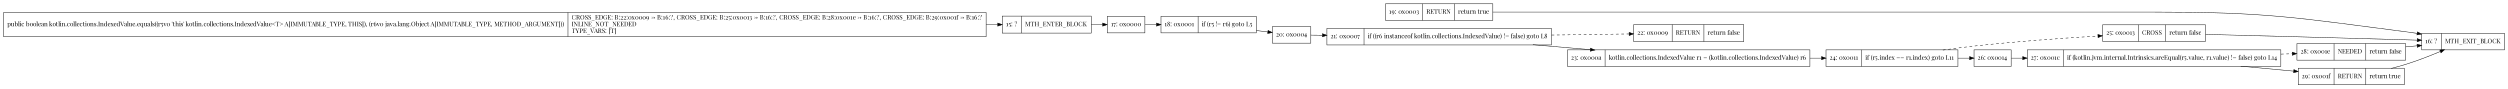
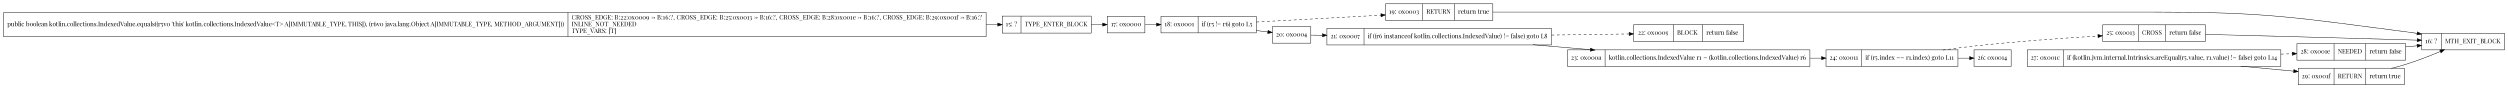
none -> (1319, 19)
(1056, 24) -> (1056, 24)
(1688, 33) -> (1687, 33)
(2017, 58) -> none
